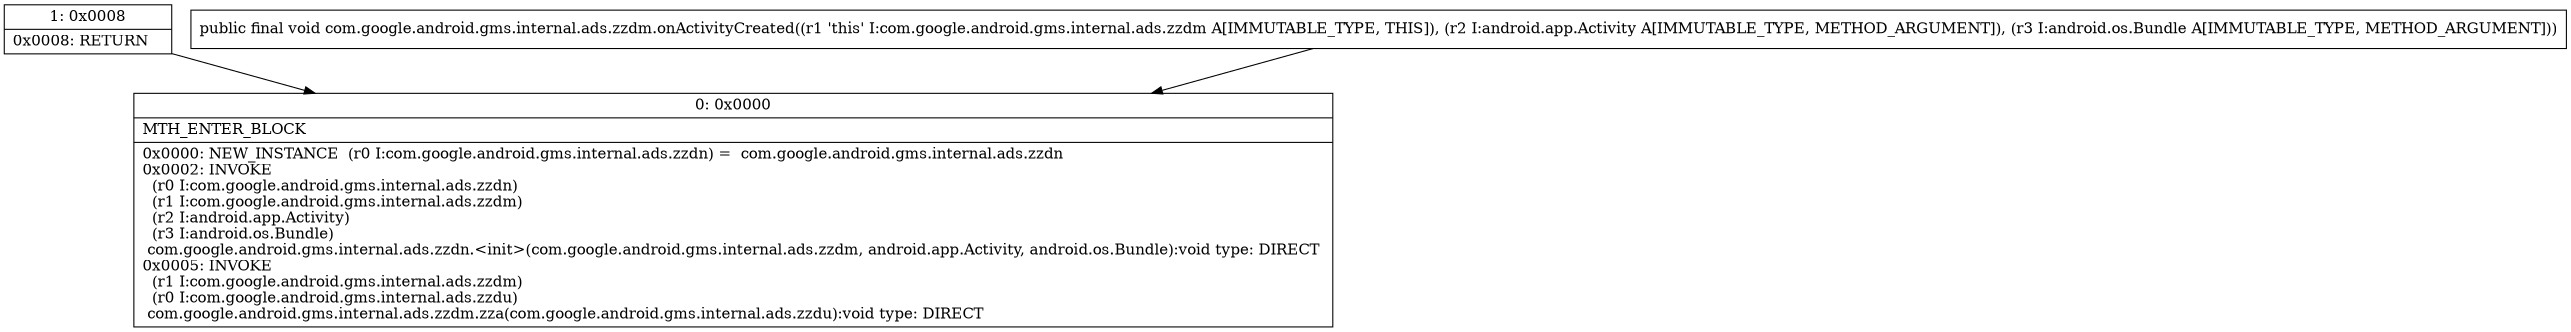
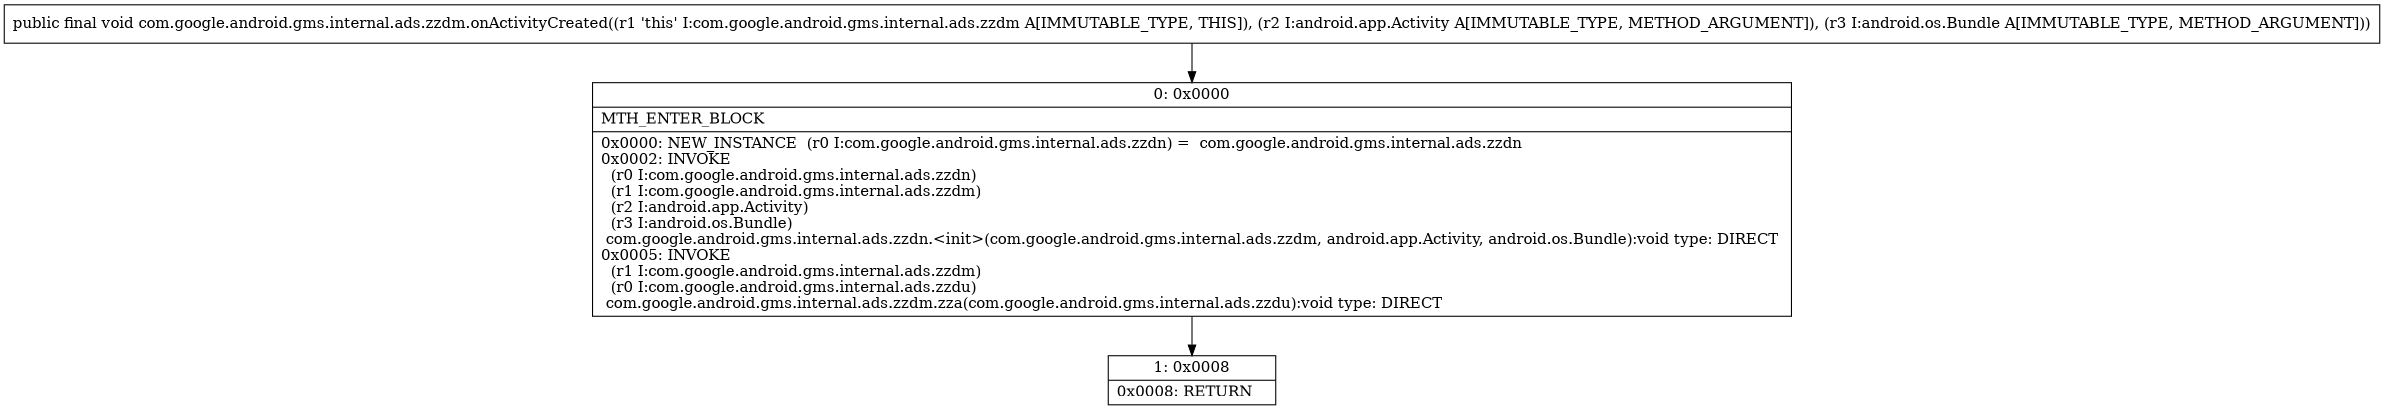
(238, 72) -> (1192, 331)
